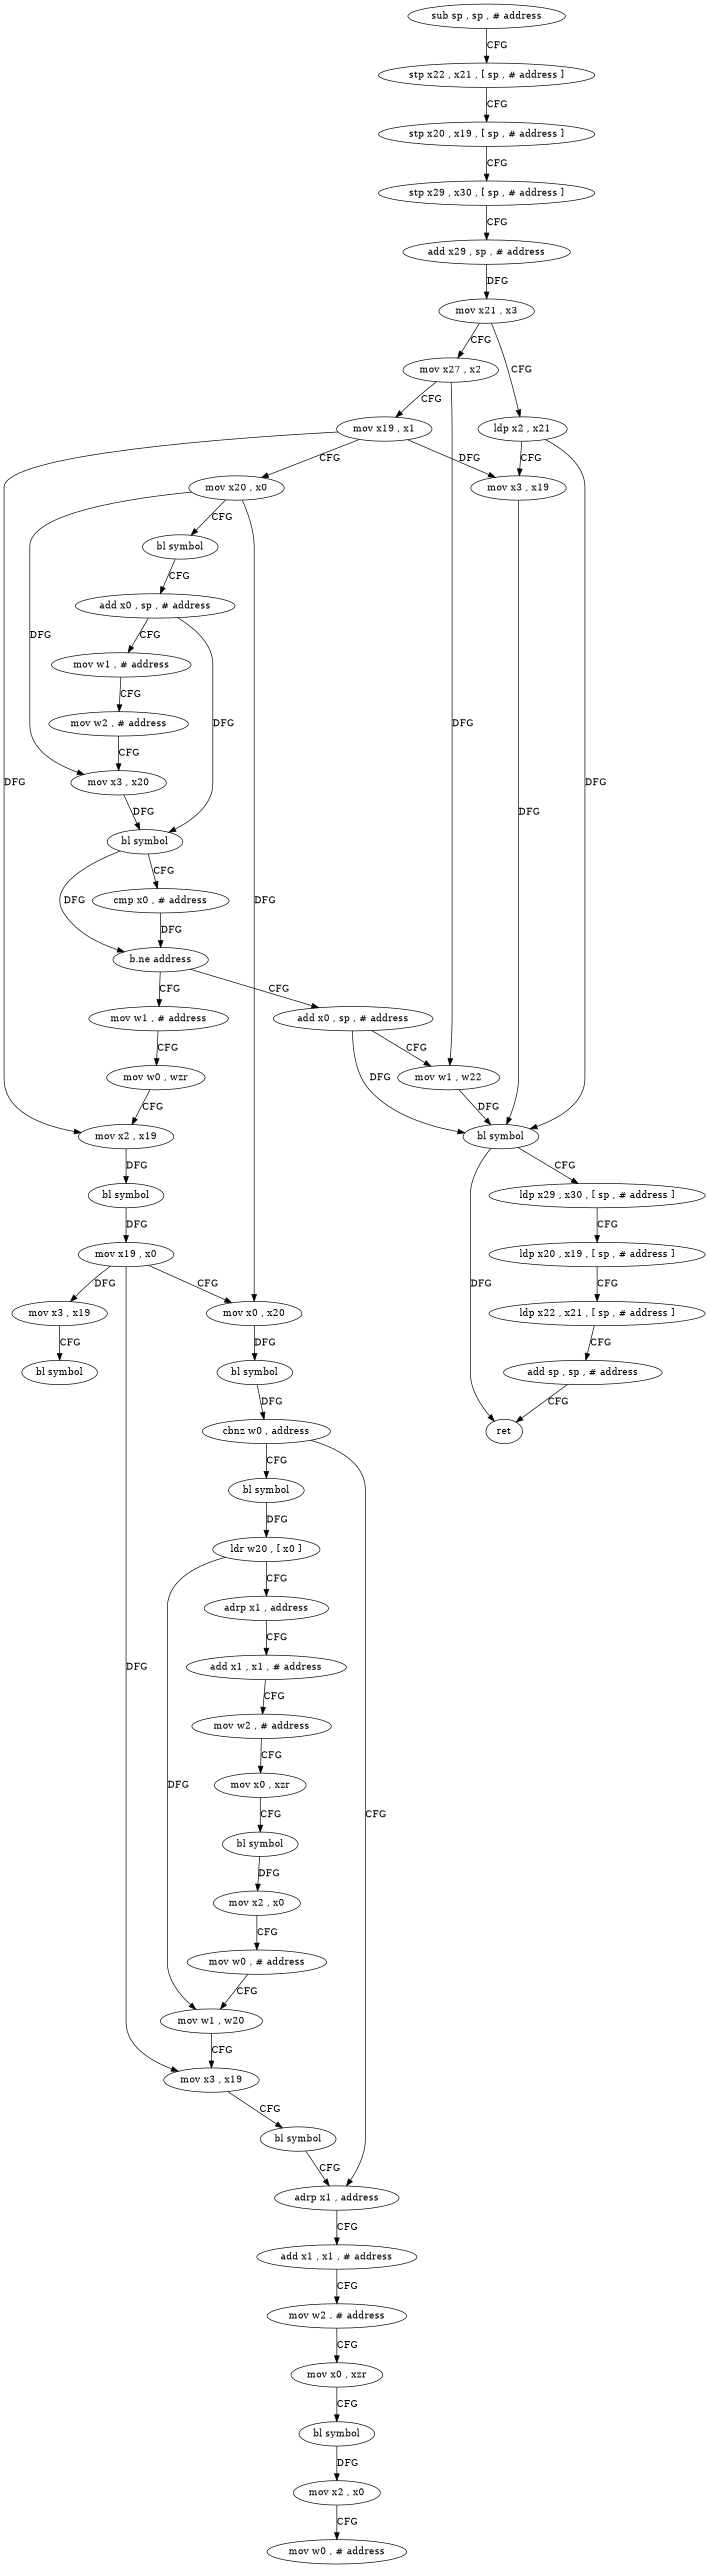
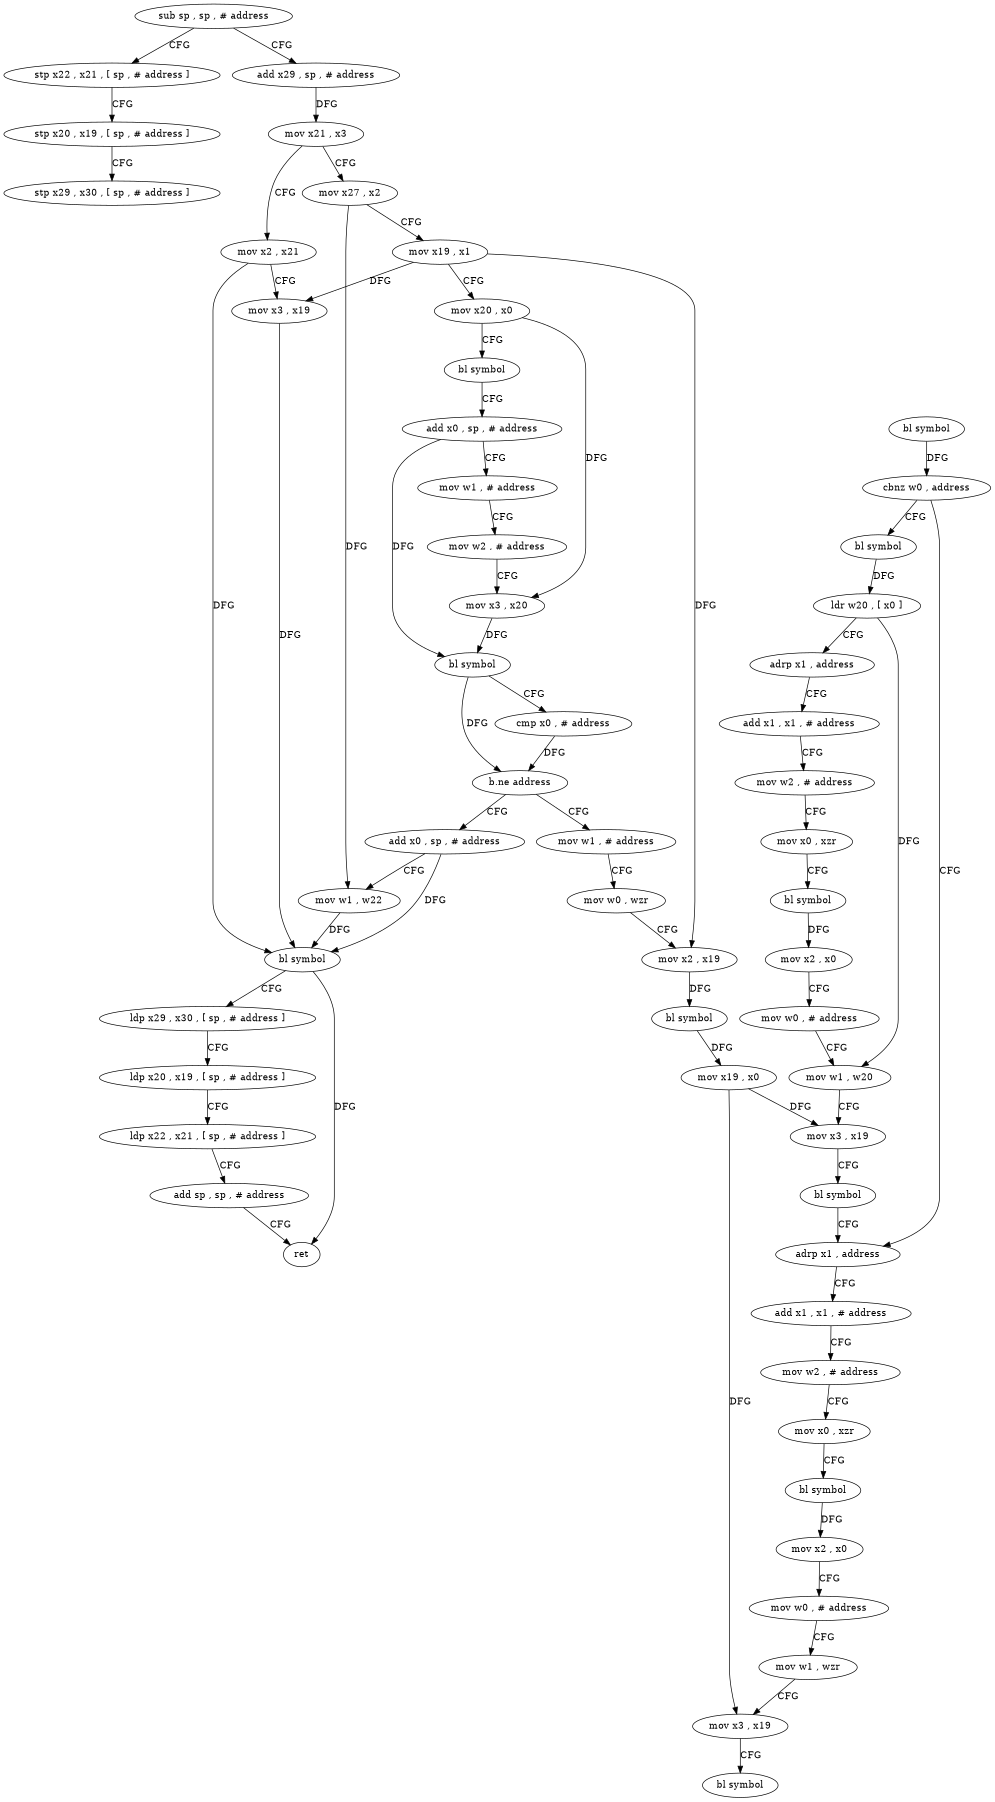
(487, 219) -> (262, 44)
(523, 429) -> (269, 252)
(254, 1314) -> none
none -> (808, 1667)
